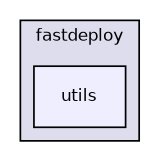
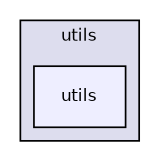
(80, 36) -> (80, 36)
